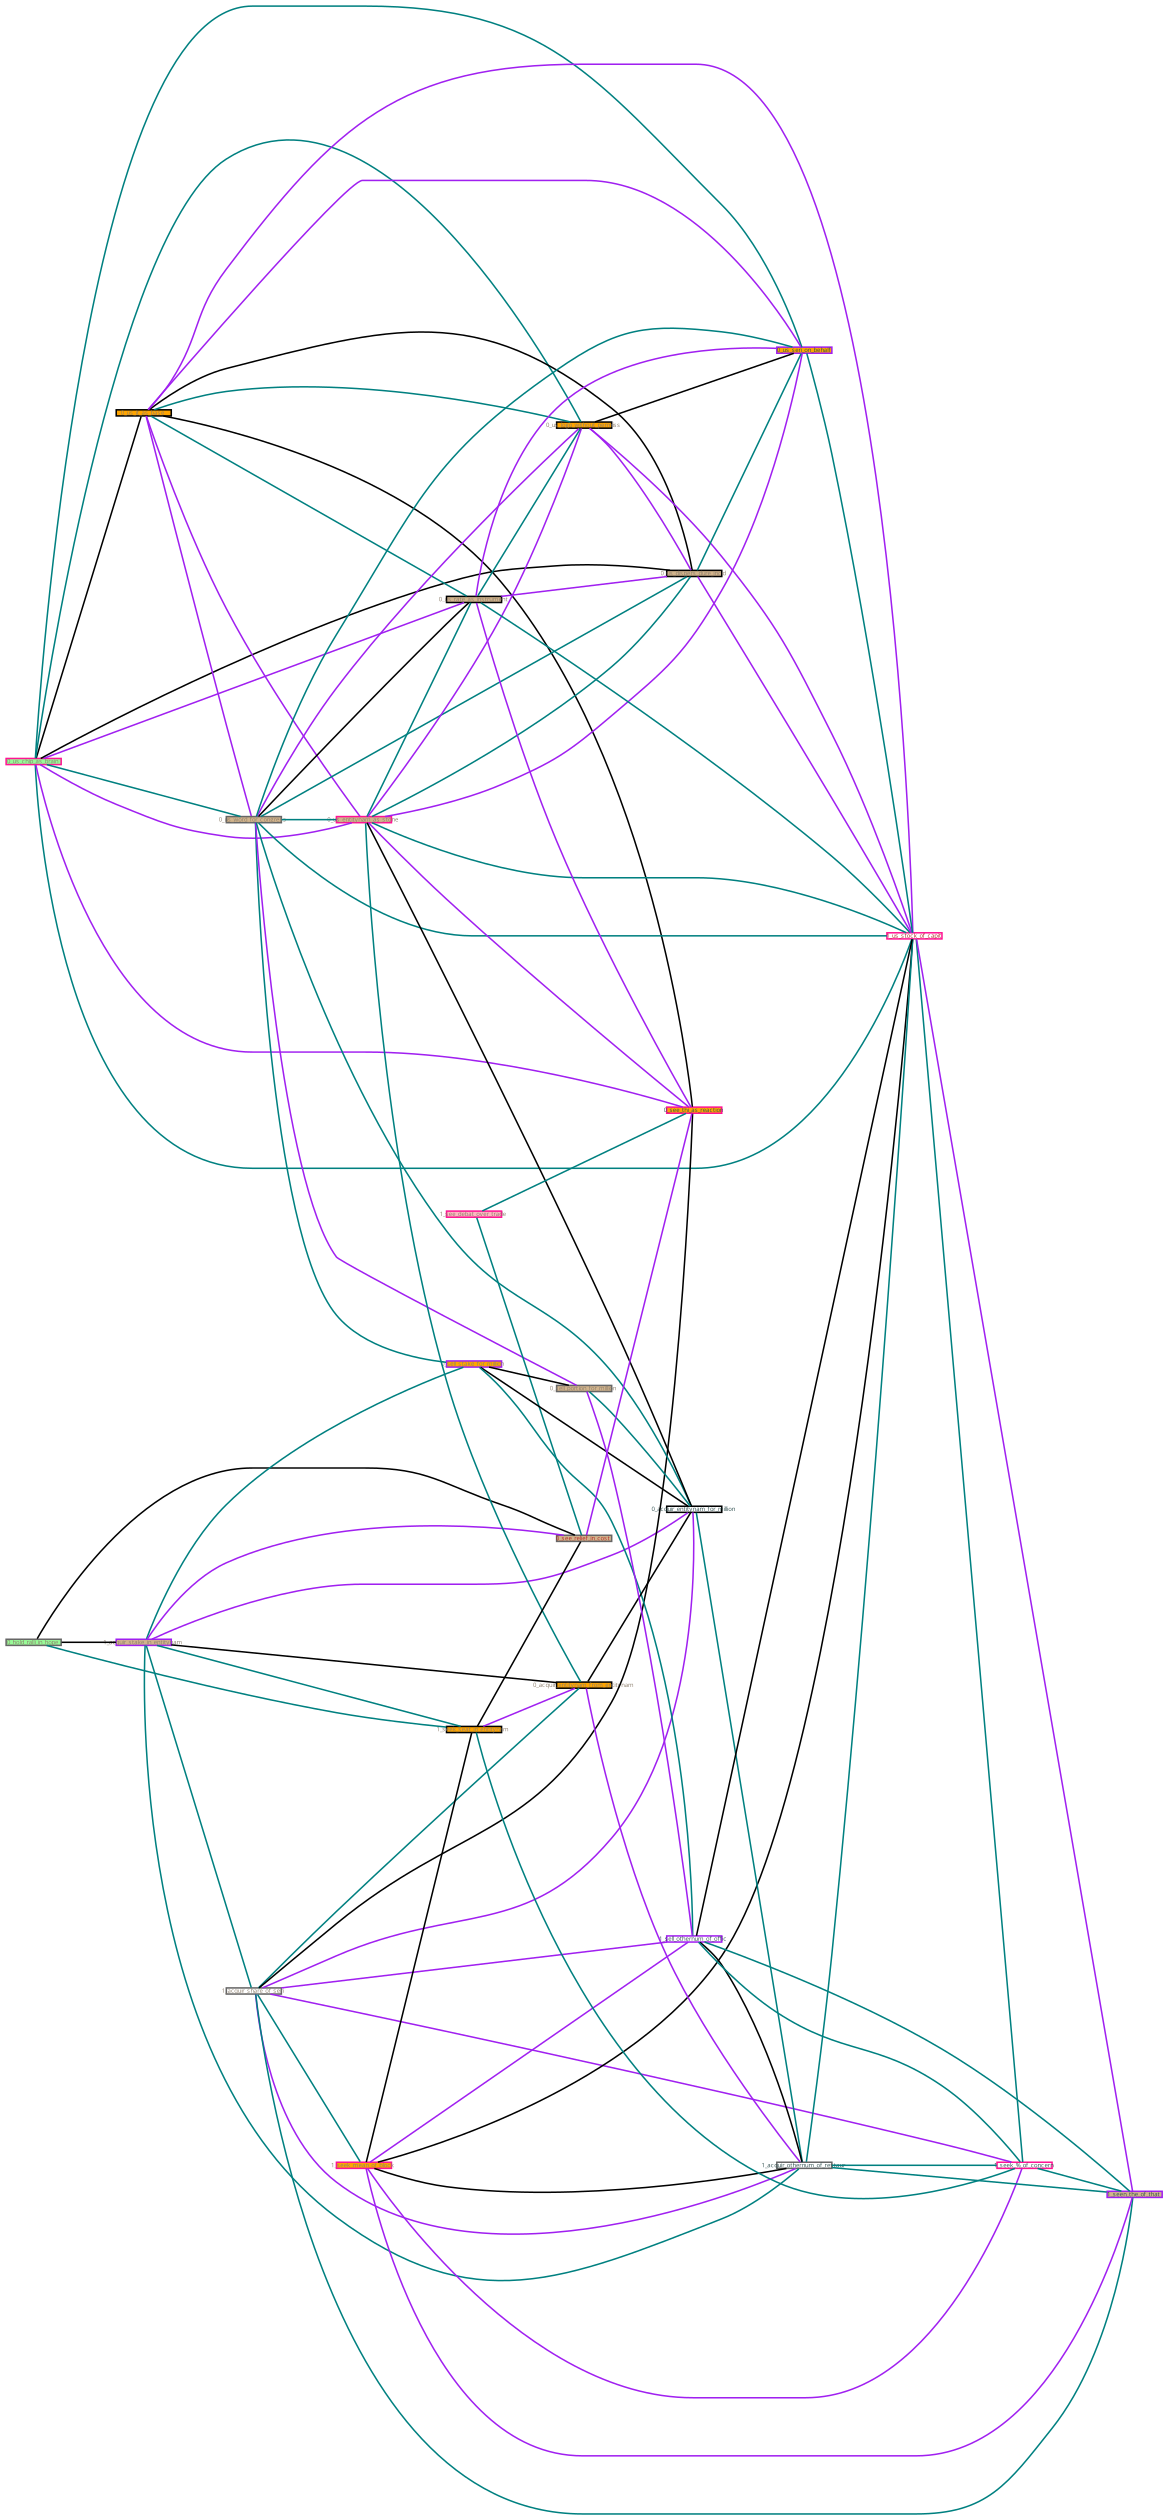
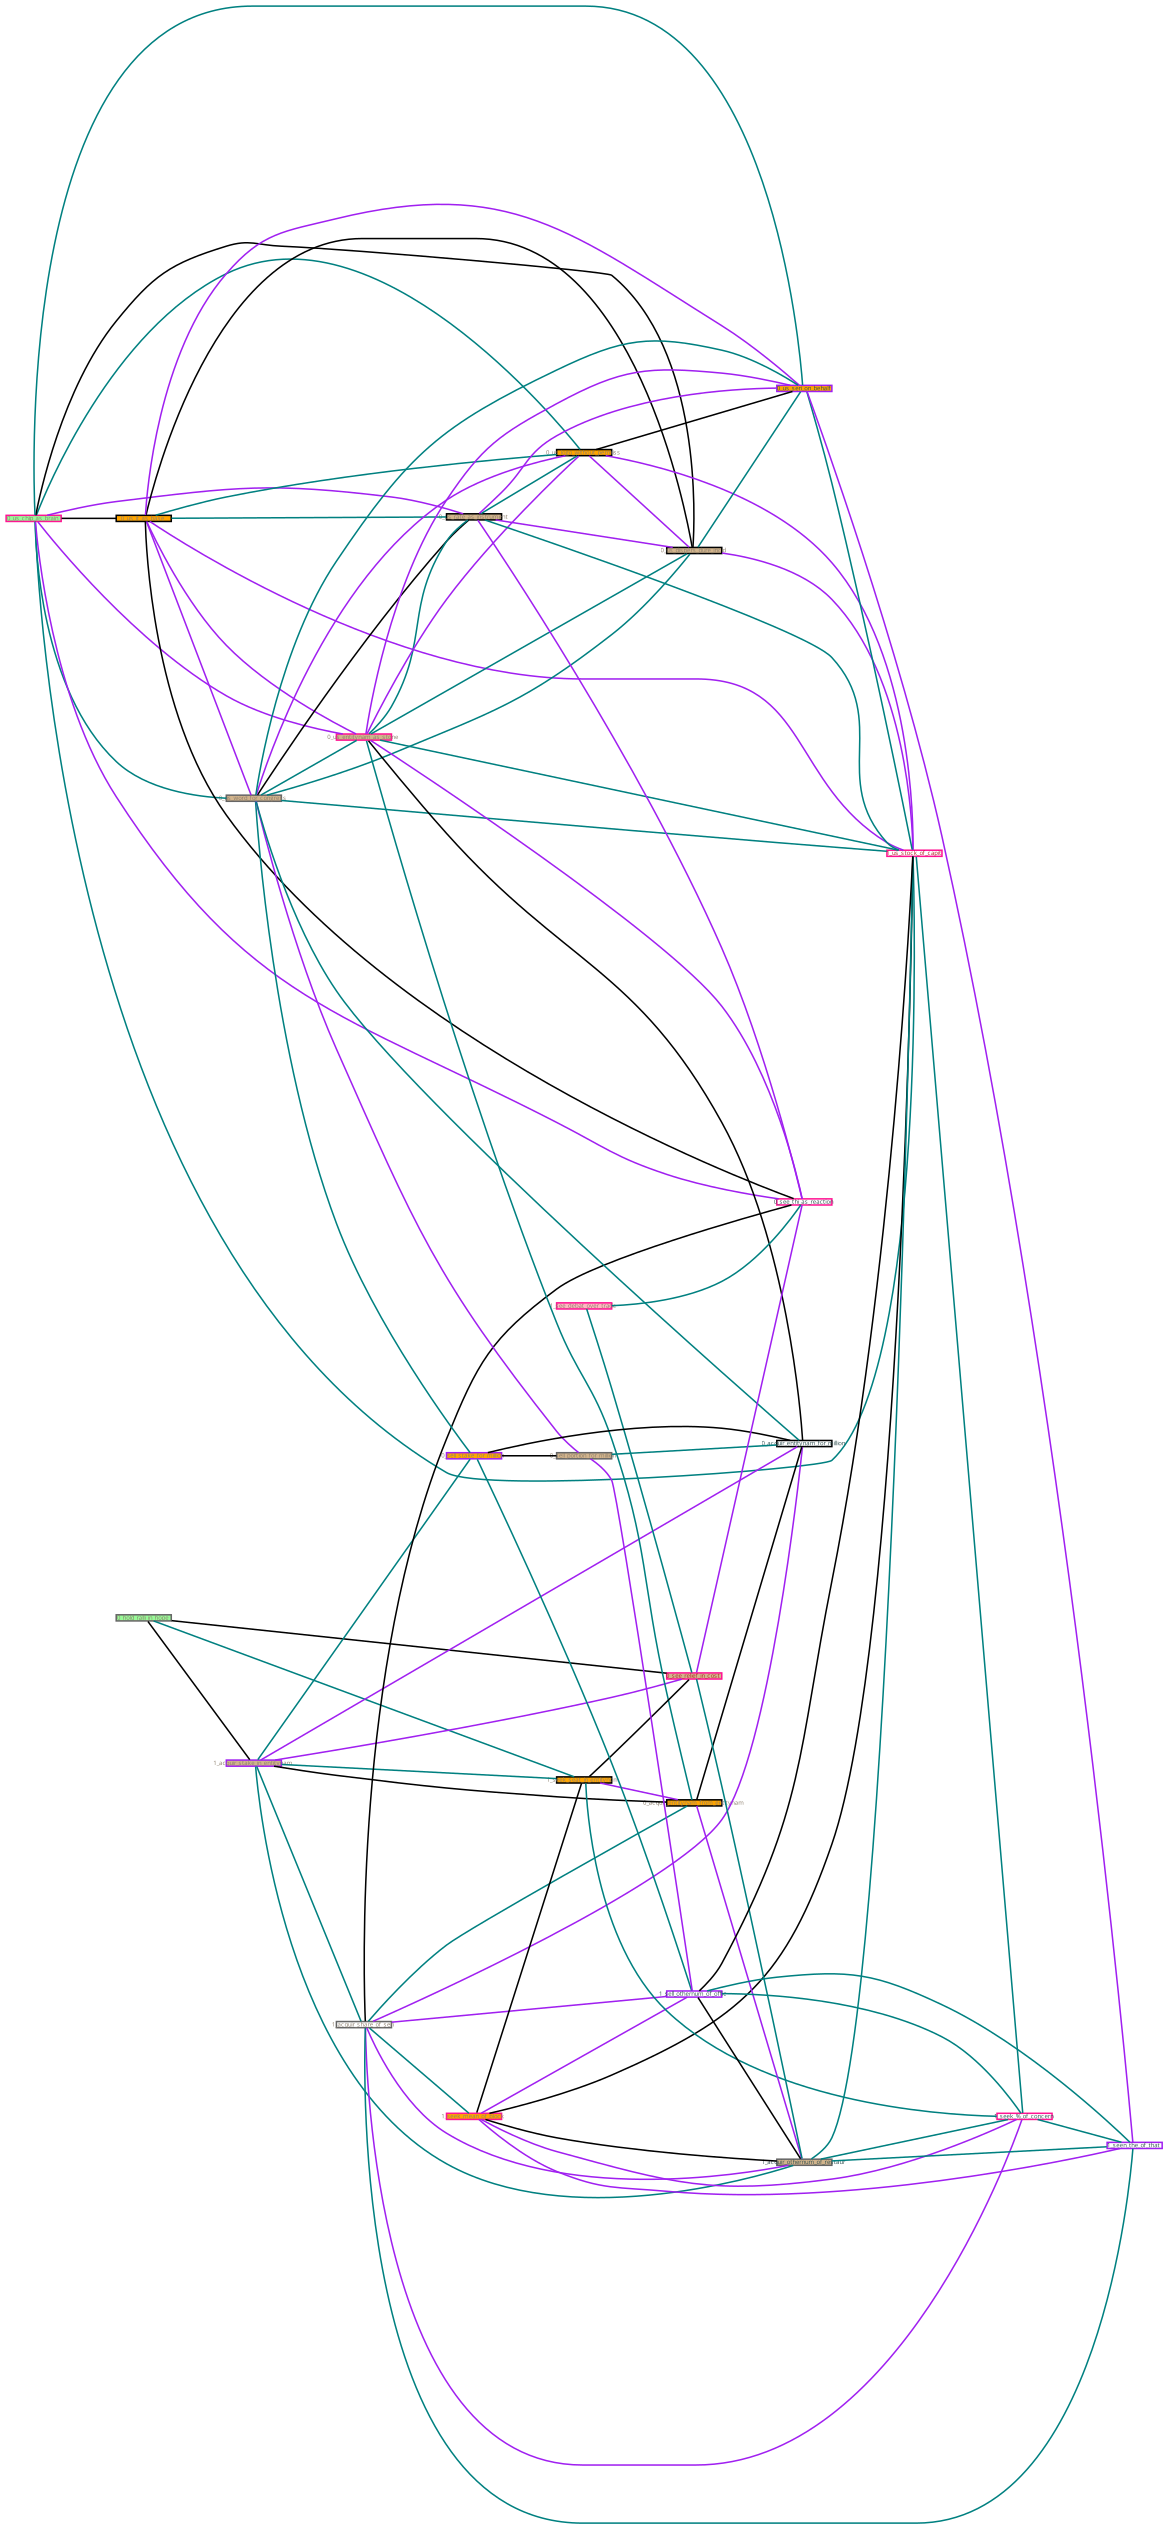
(694, 1110) -> (804, 1202)
(584, 1538) -> (694, 1676)
(1025, 1565) -> (1022, 1257)
(749, 1837) -> (754, 1930)
(804, 2165) -> (804, 2162)
(1135, 2194) -> (1135, 2145)
